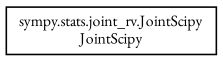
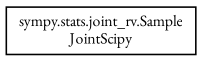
(111, 31) -> (101, 31)
